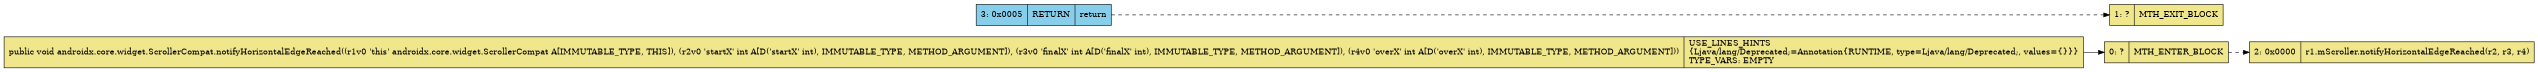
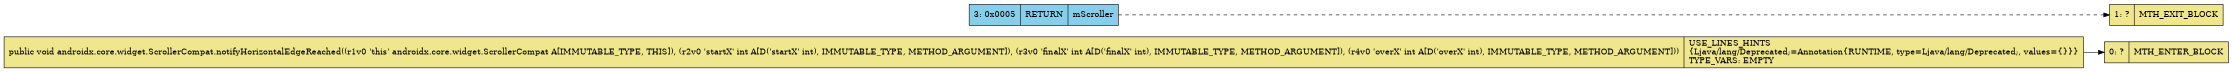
(1093, 15) -> (1093, 15)
(2392, 52) -> none
